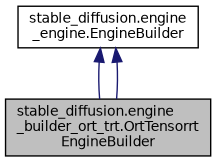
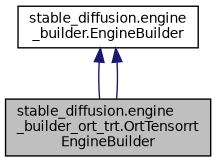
(108, 27) -> (108, 27)
